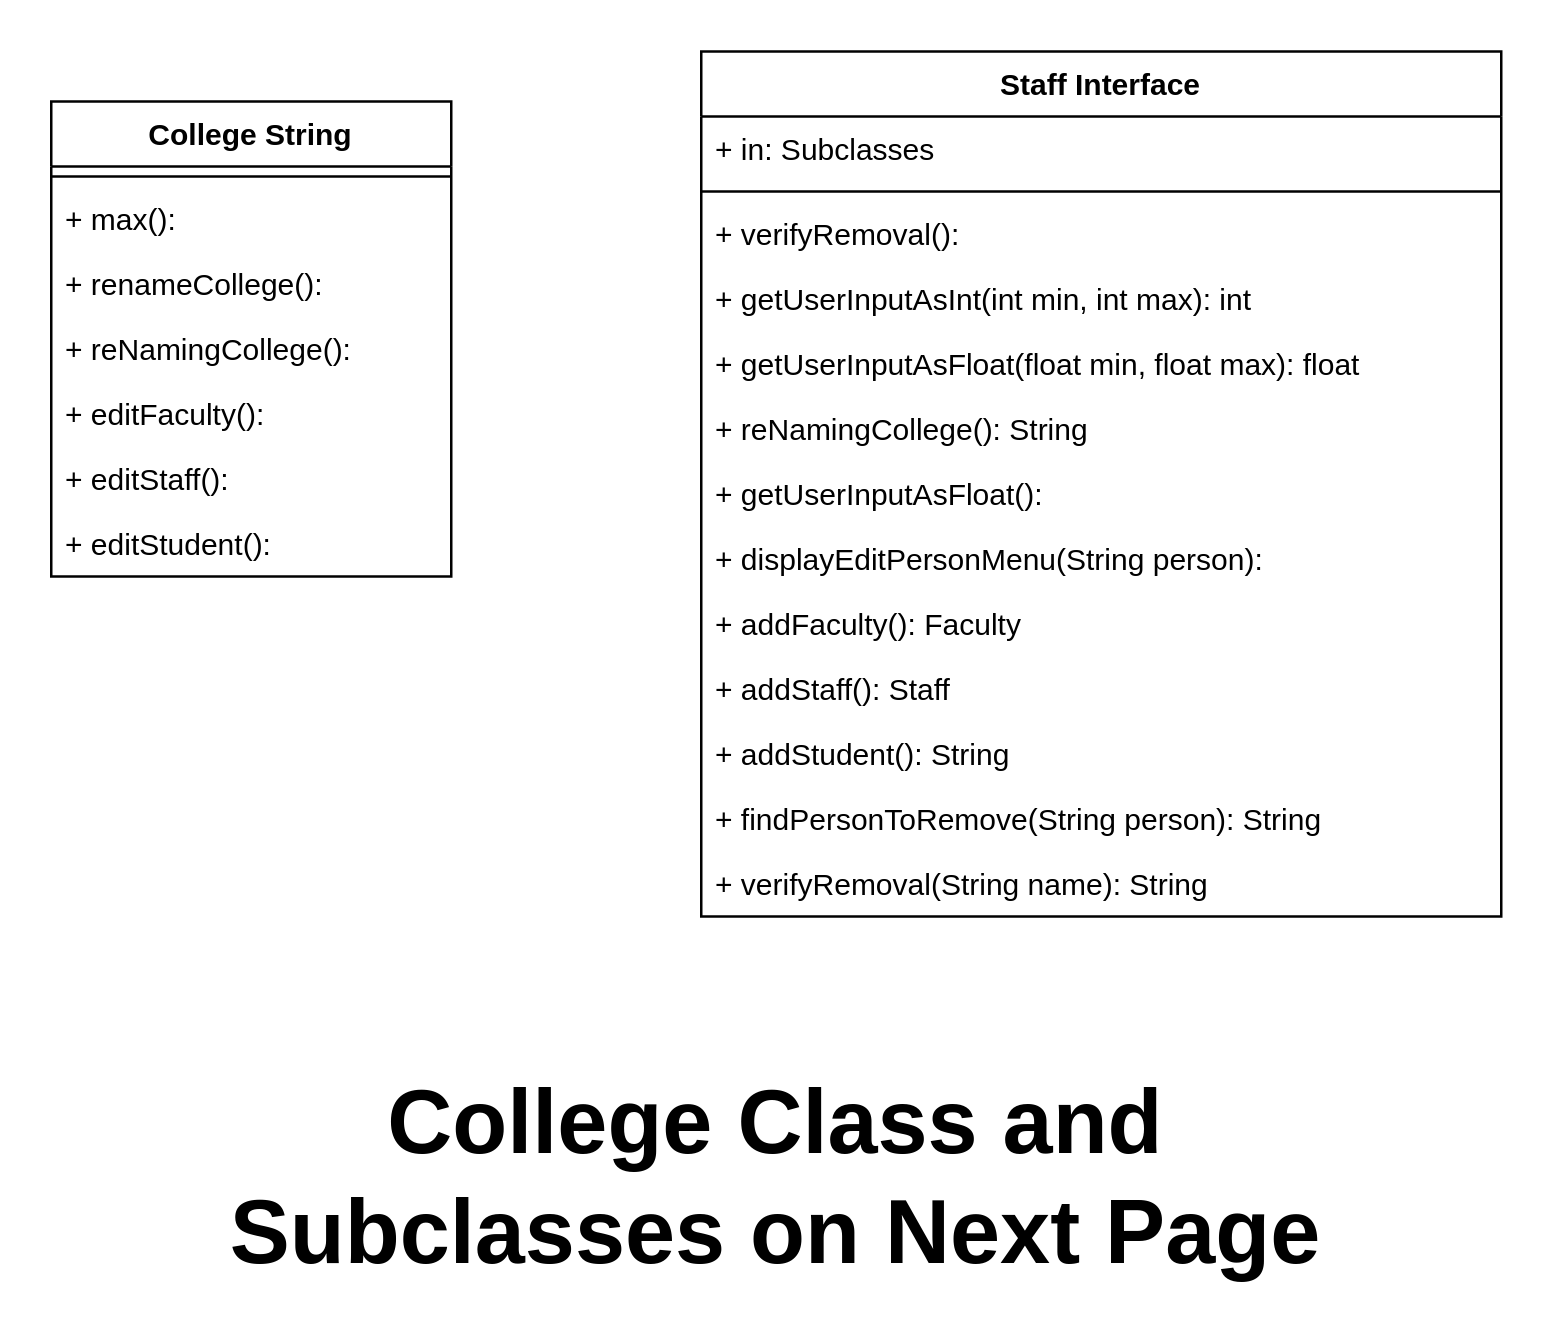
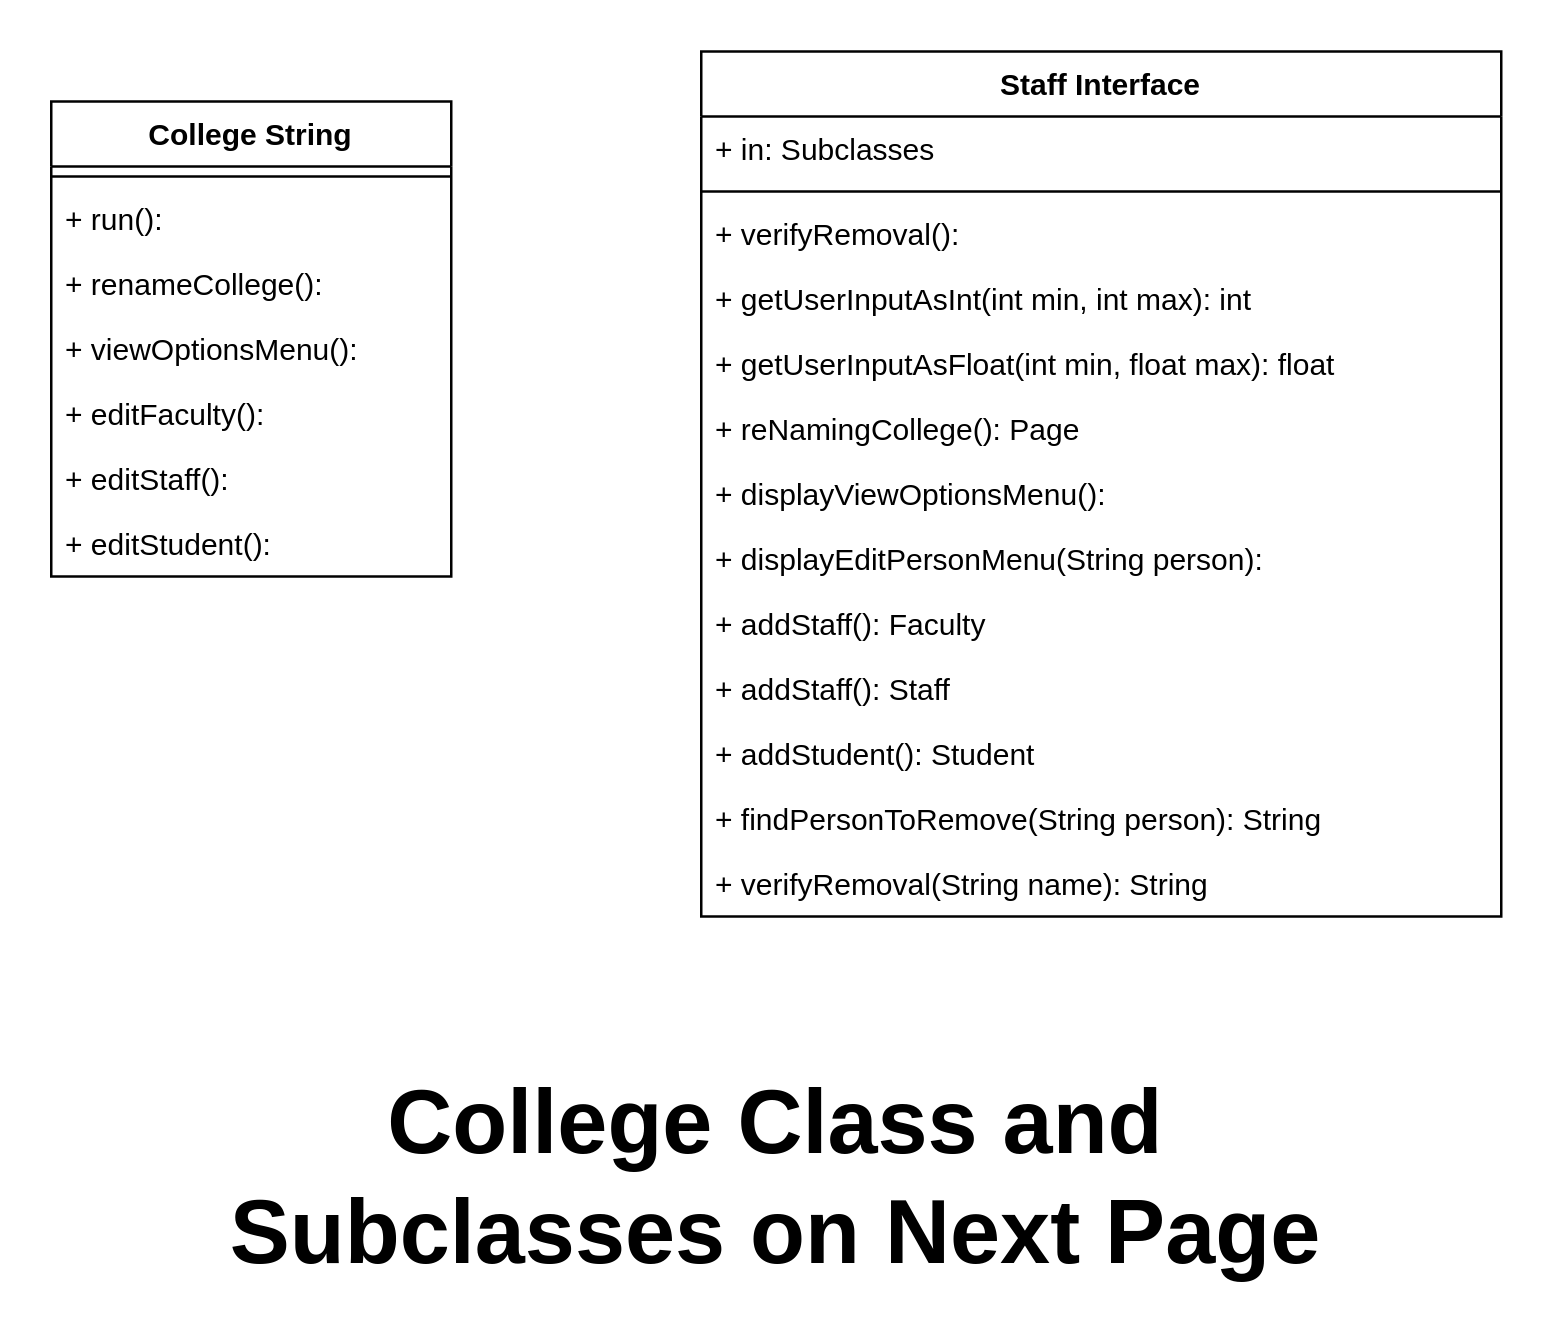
(124, 220) -> (124, 220)
(214, 350) -> (217, 350)
(1088, 365) -> (1071, 365)
(915, 430) -> (902, 430)
(905, 495) -> (918, 495)
(889, 625) -> (876, 625)
(884, 755) -> (897, 755)
